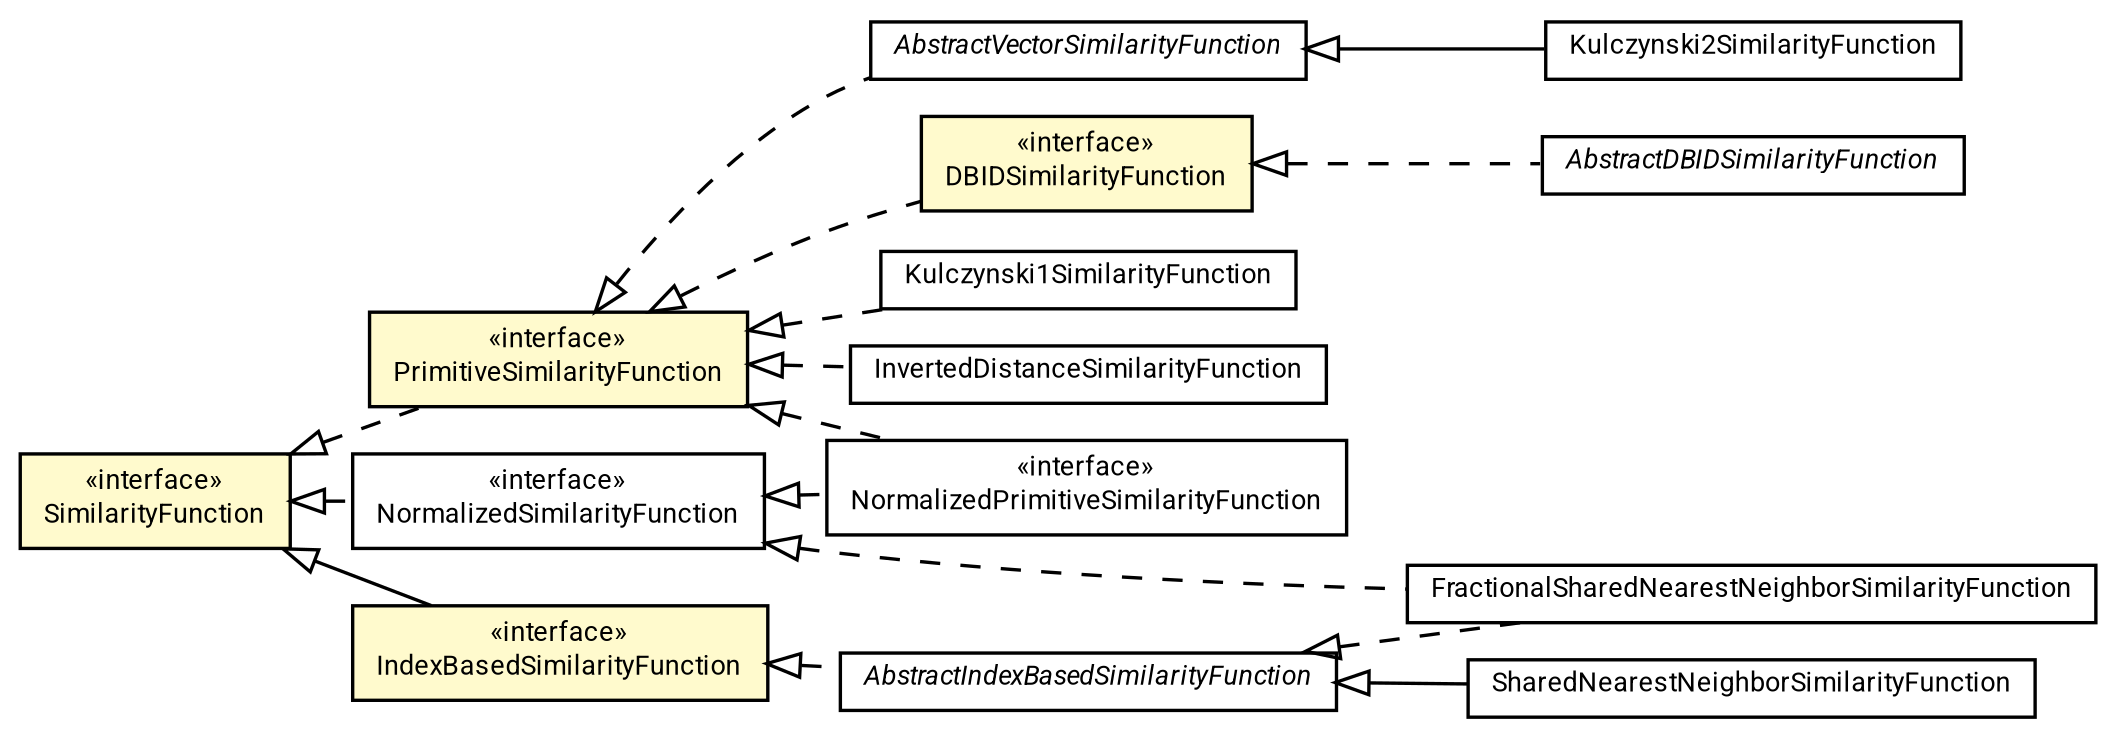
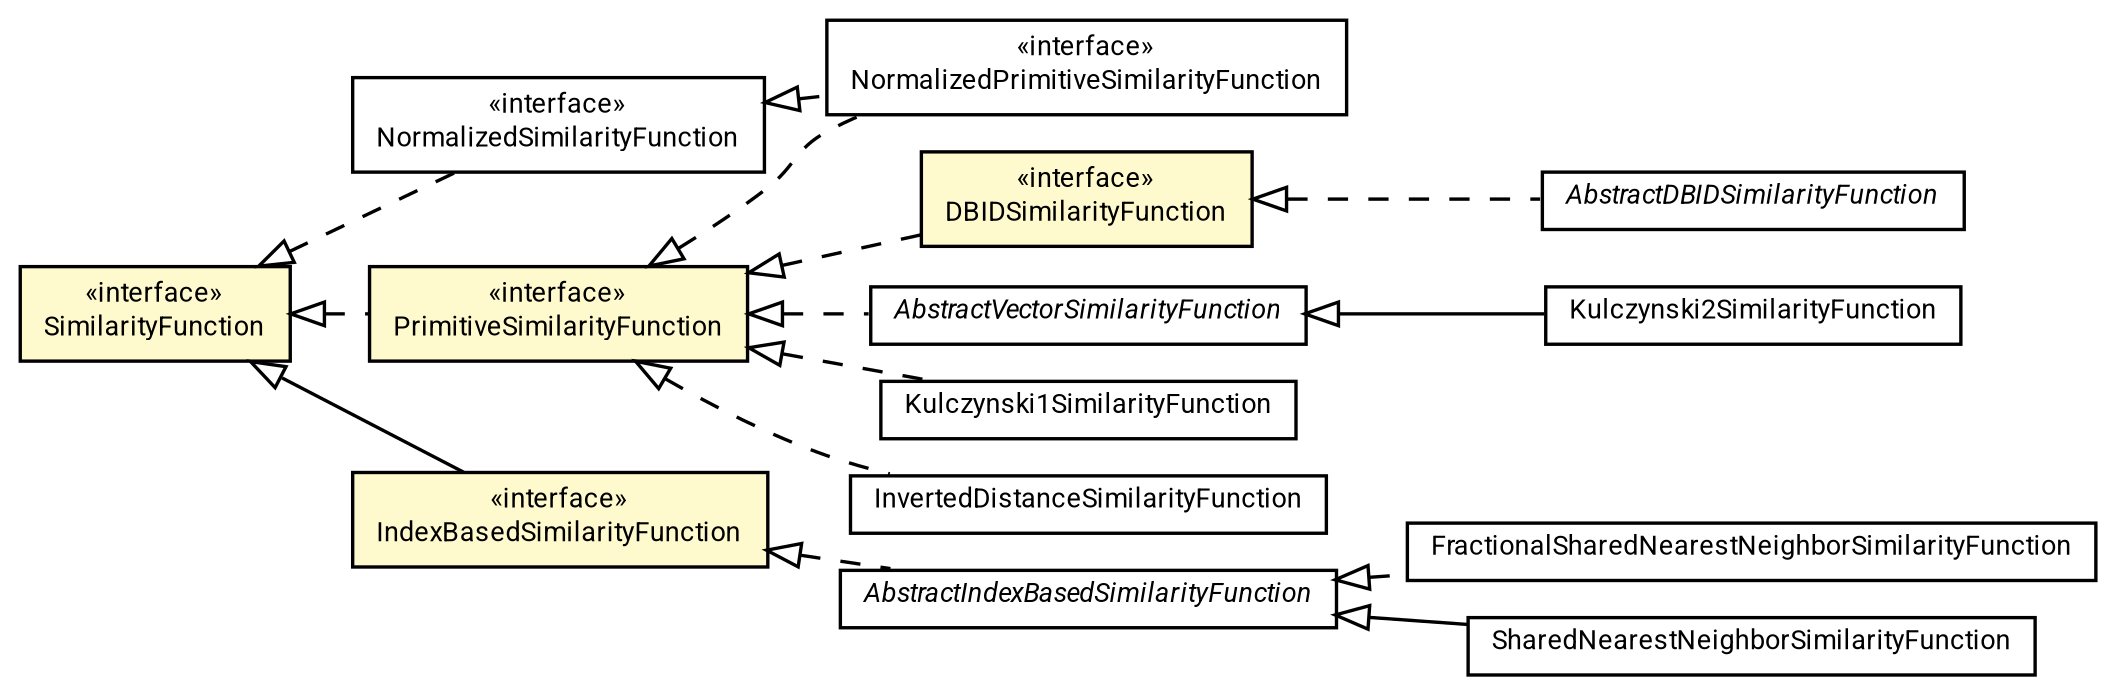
(1103, 576) -> none
